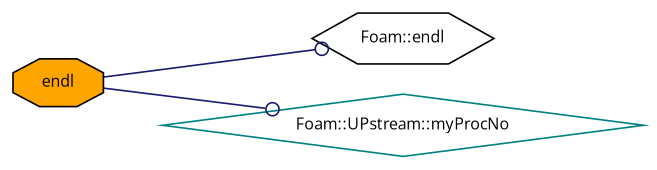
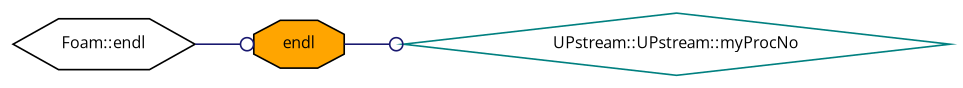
(209, 63) -> (218, 44)
(403, 125) -> (677, 44)
